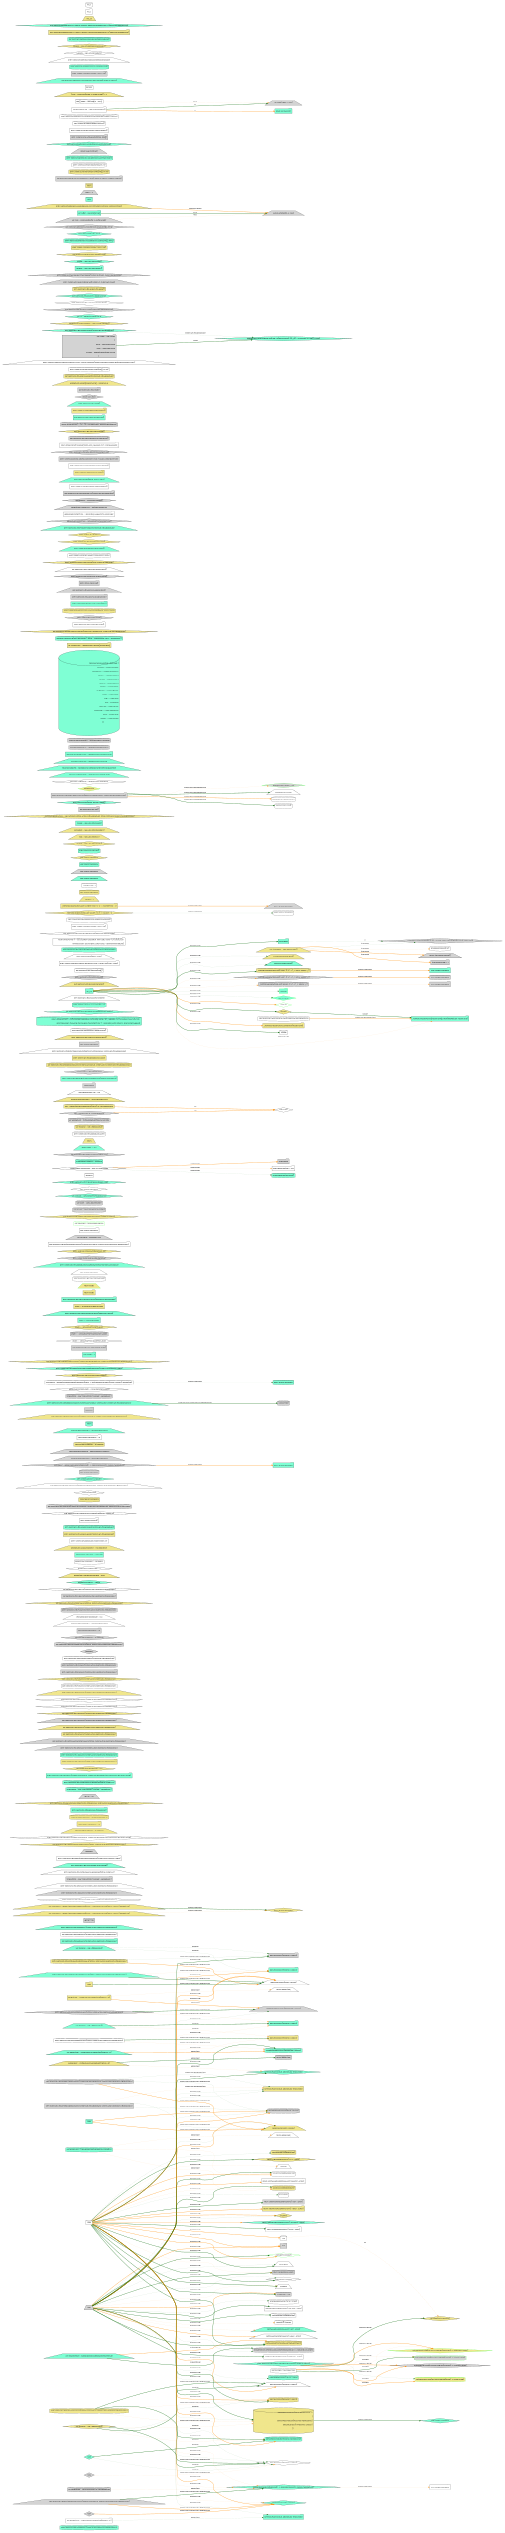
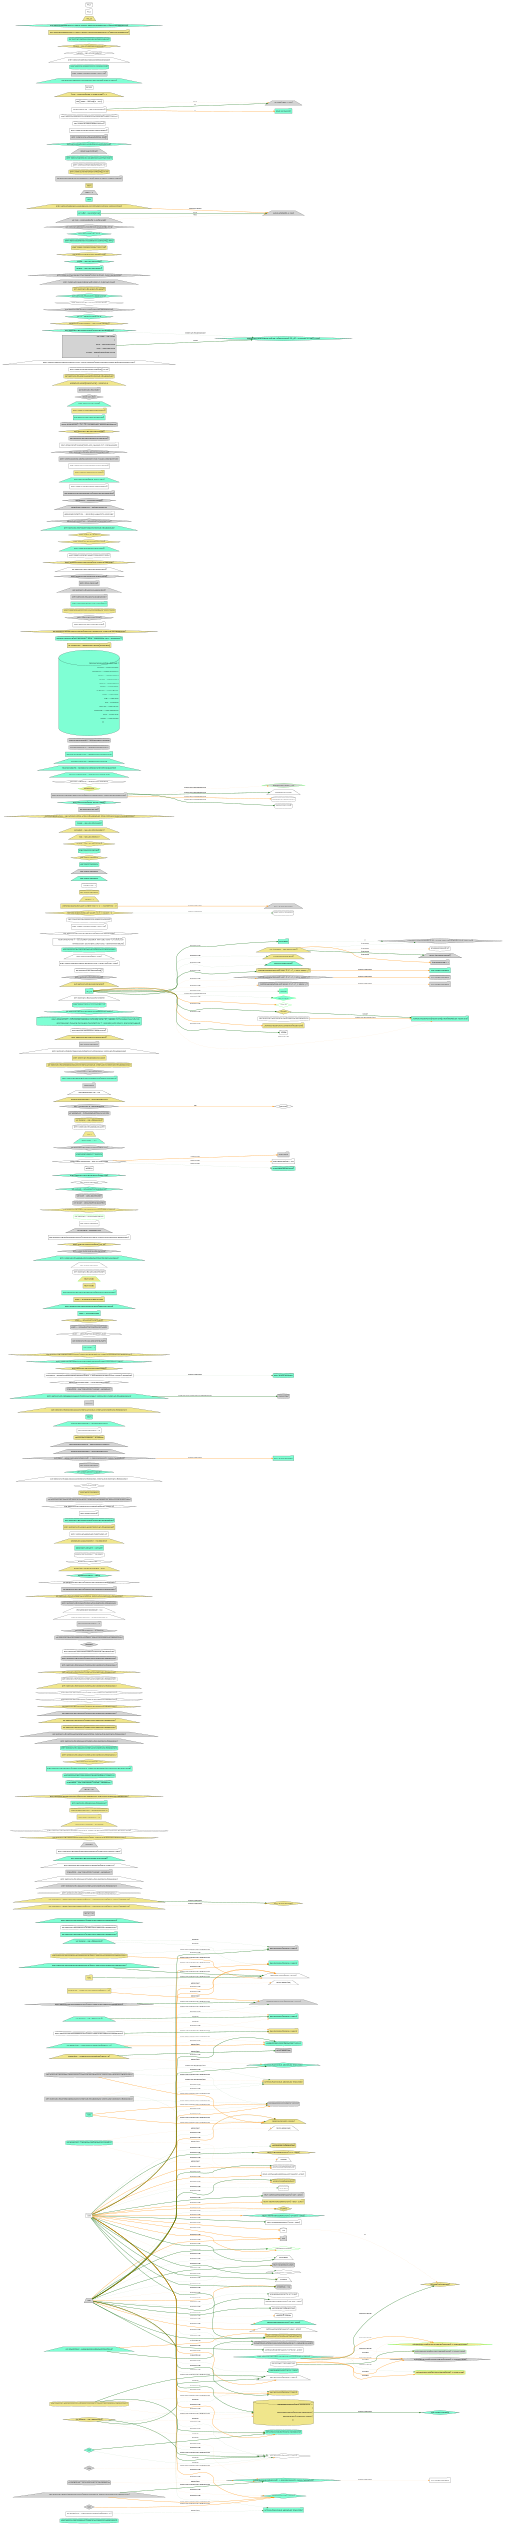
(365, 953) -> (365, 953)
(195, 993) -> (195, 993)
(89, 1106) -> none
